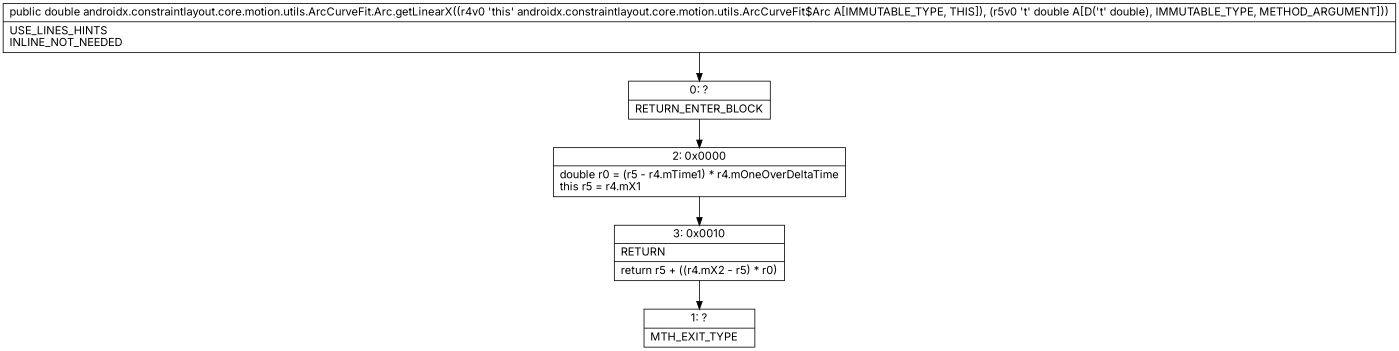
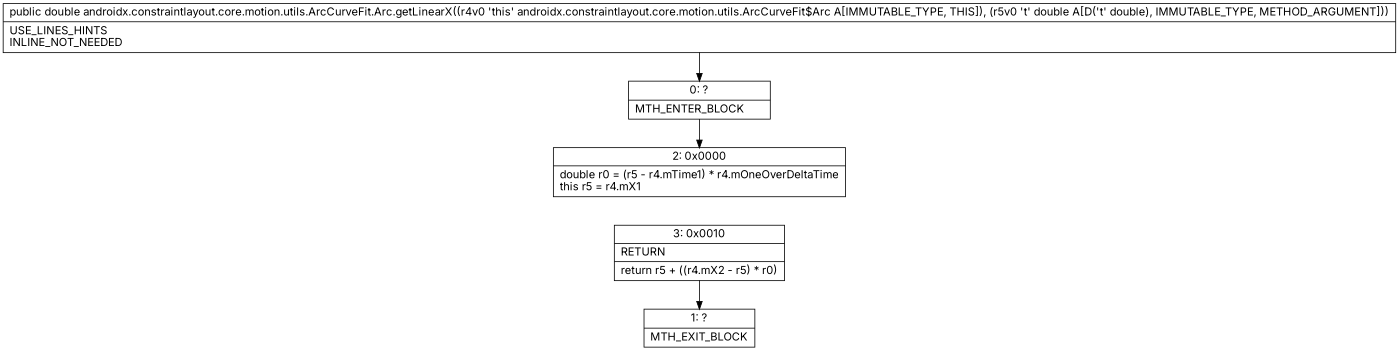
(699, 109) -> (690, 109)
(699, 207) -> none
(694, 337) -> (699, 337)
